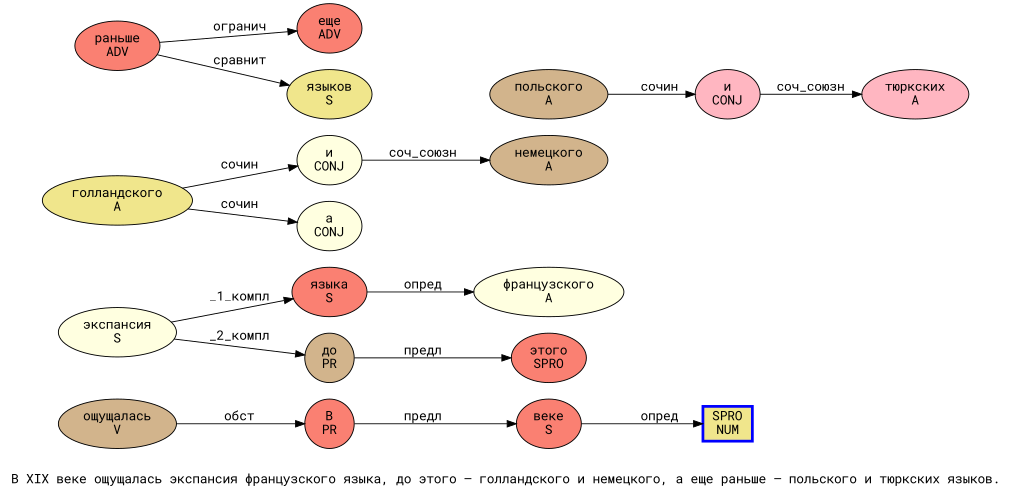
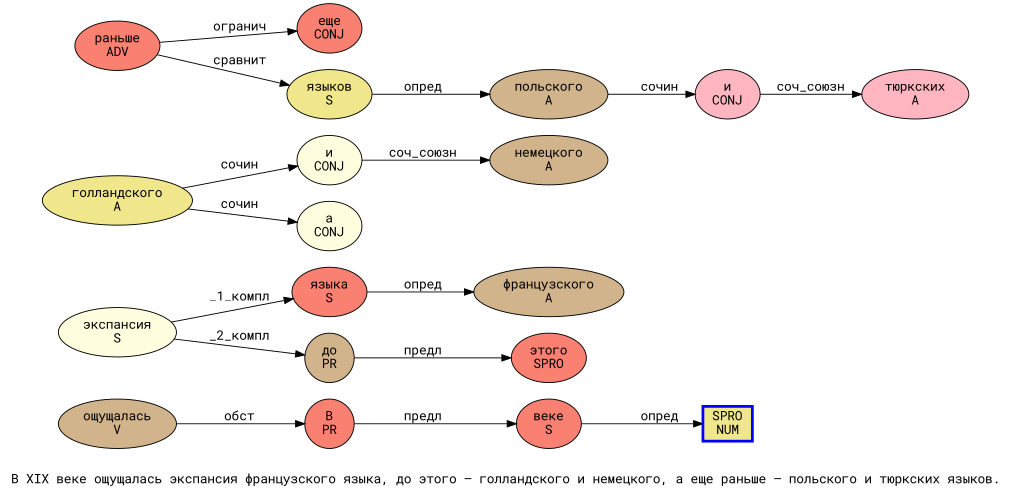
(329, 28) -> (329, 28)
none -> (426, 94)
(549, 292) -> (549, 292)
